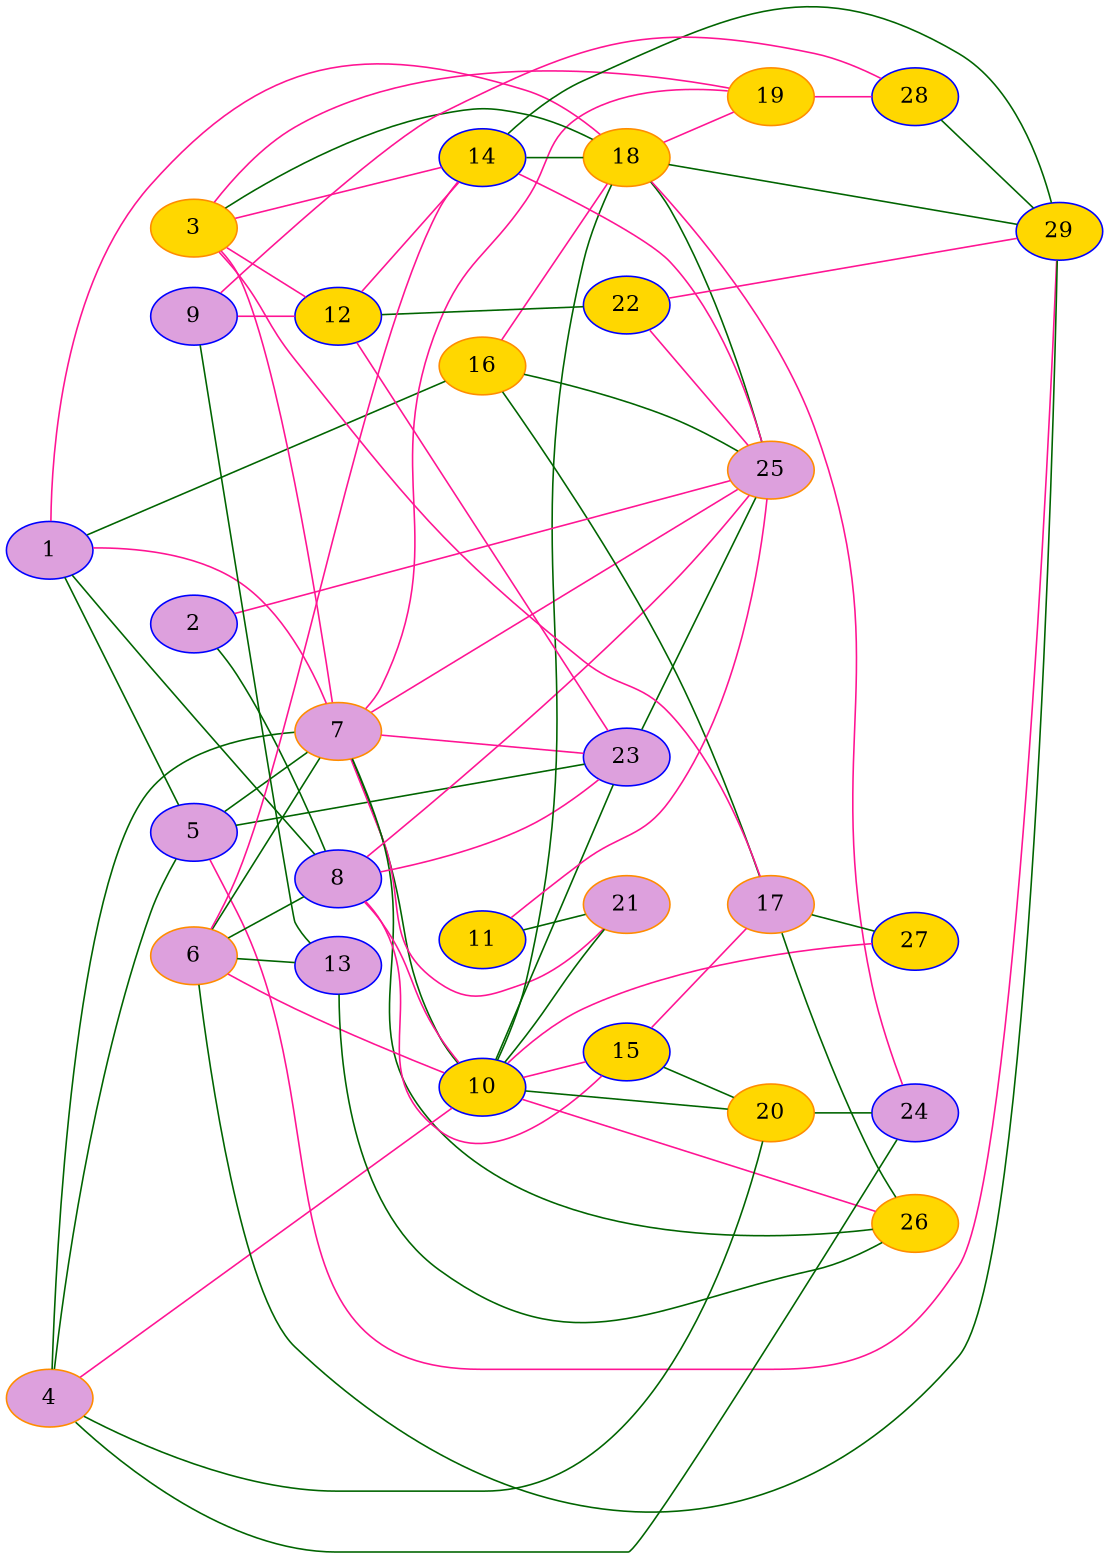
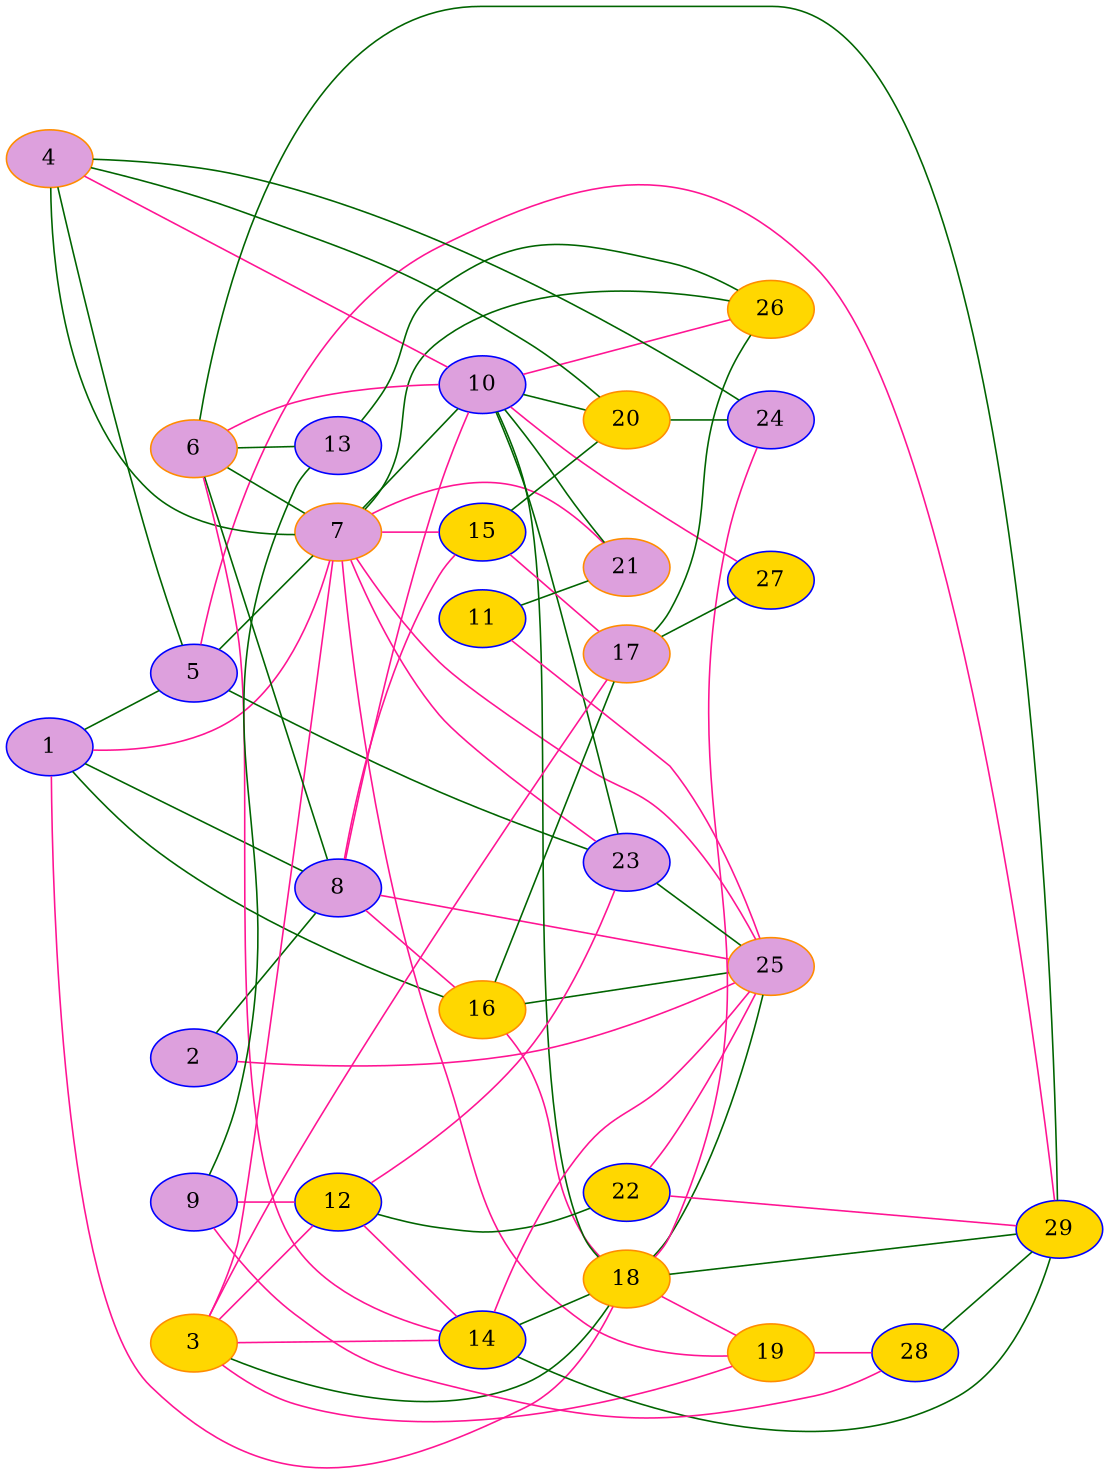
(496, 840) -> (392, 933)
(554, 1070) -> (411, 532)
(482, 1087) -> (482, 385)
